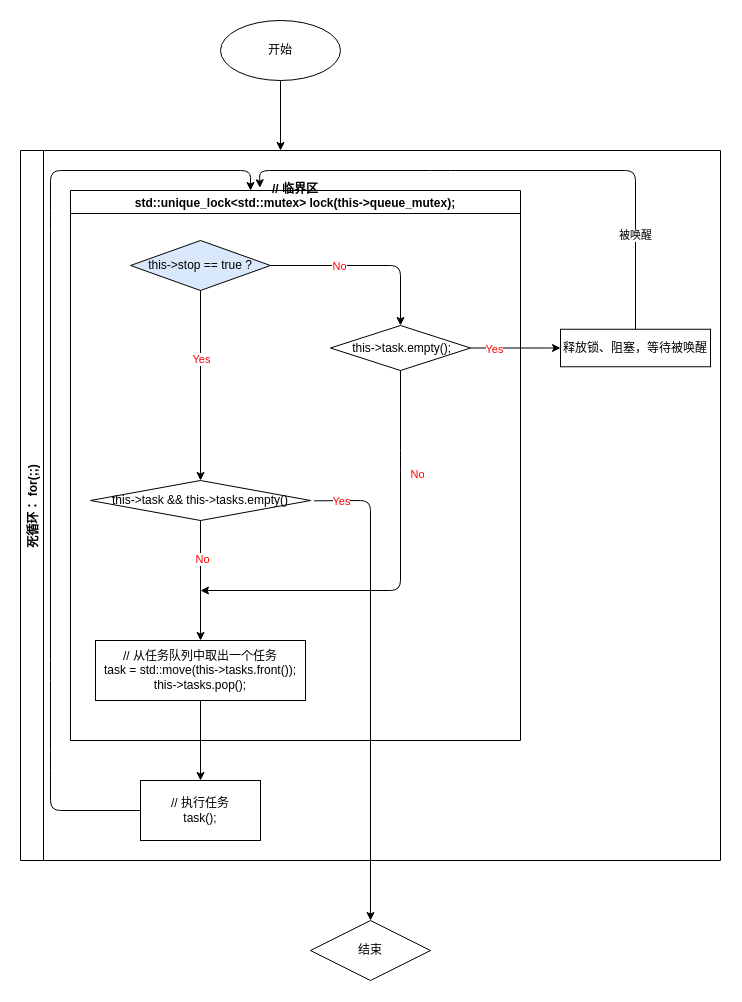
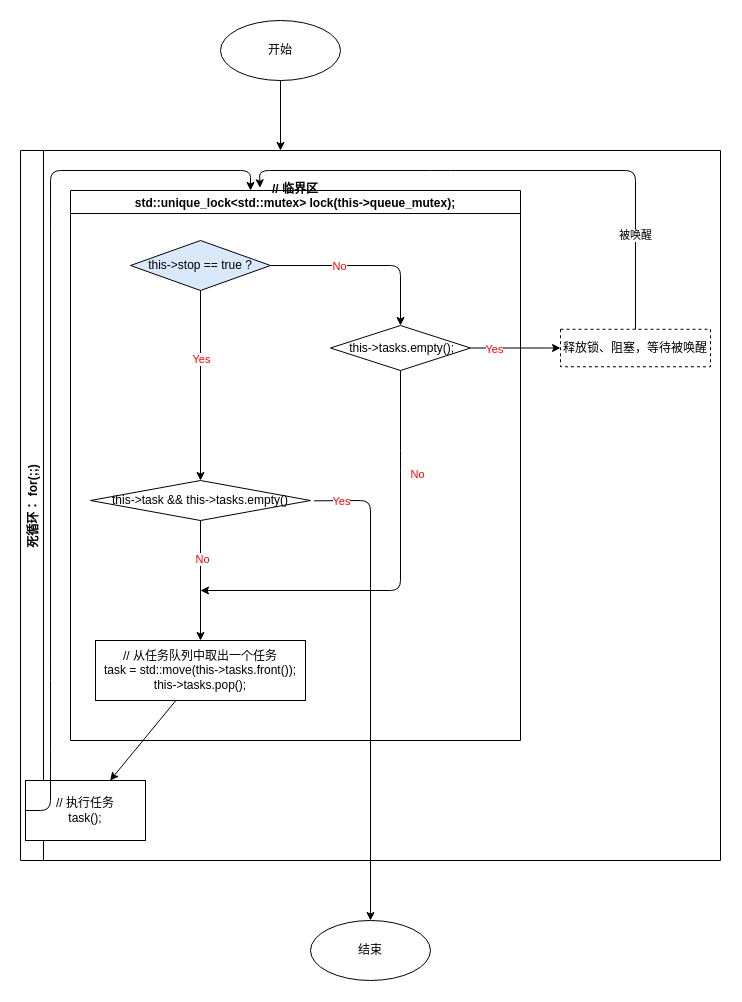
(636, 348) -> (636, 348)
(401, 349) -> (401, 349)
(201, 811) -> (86, 811)
(371, 951) -> (371, 951)
